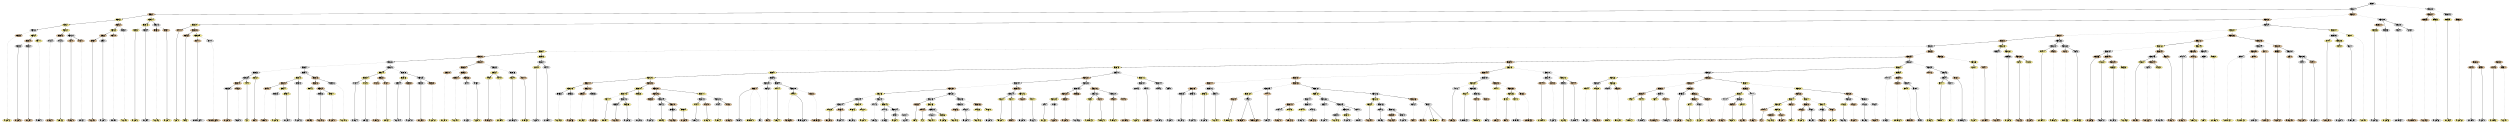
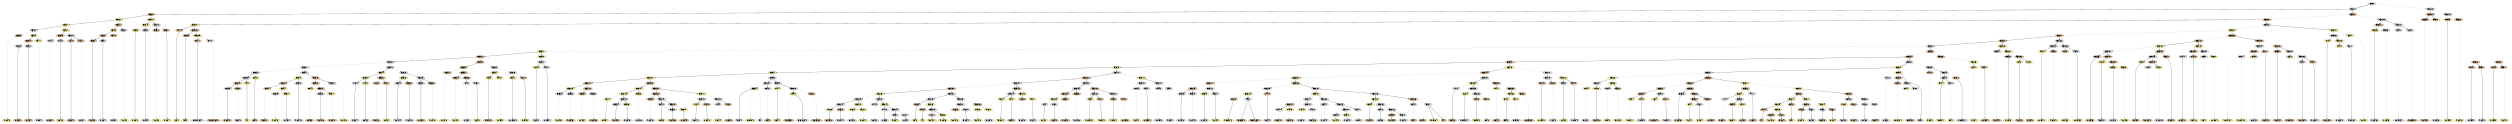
(2385, 25) -> (2381, 22)
(1893, 75) -> (1904, 77)
(1917, 104) -> (1921, 98)
